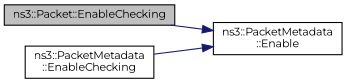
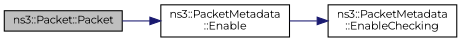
(90, 15) -> (63, 21)
(178, 51) -> (303, 21)
